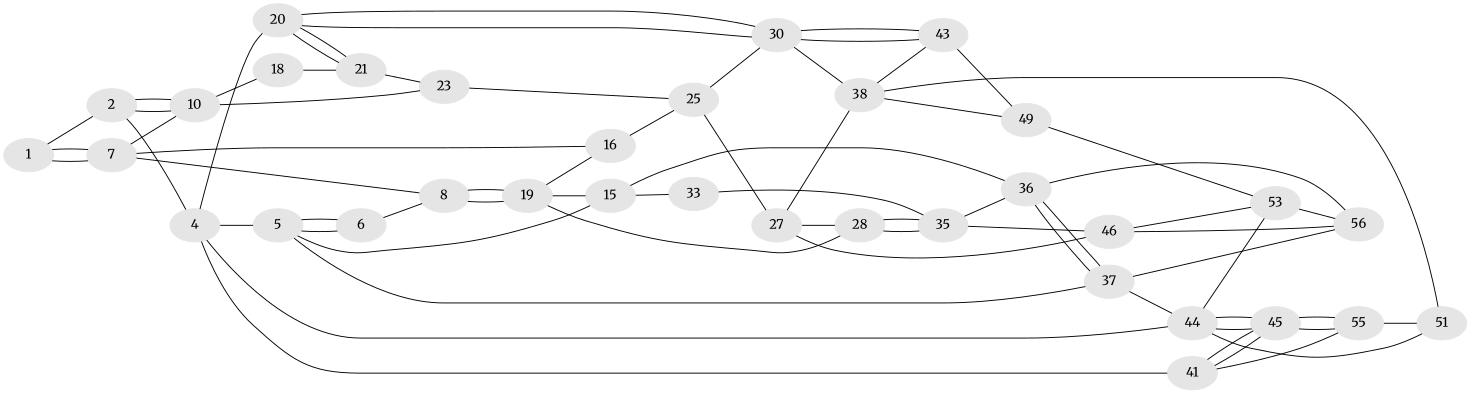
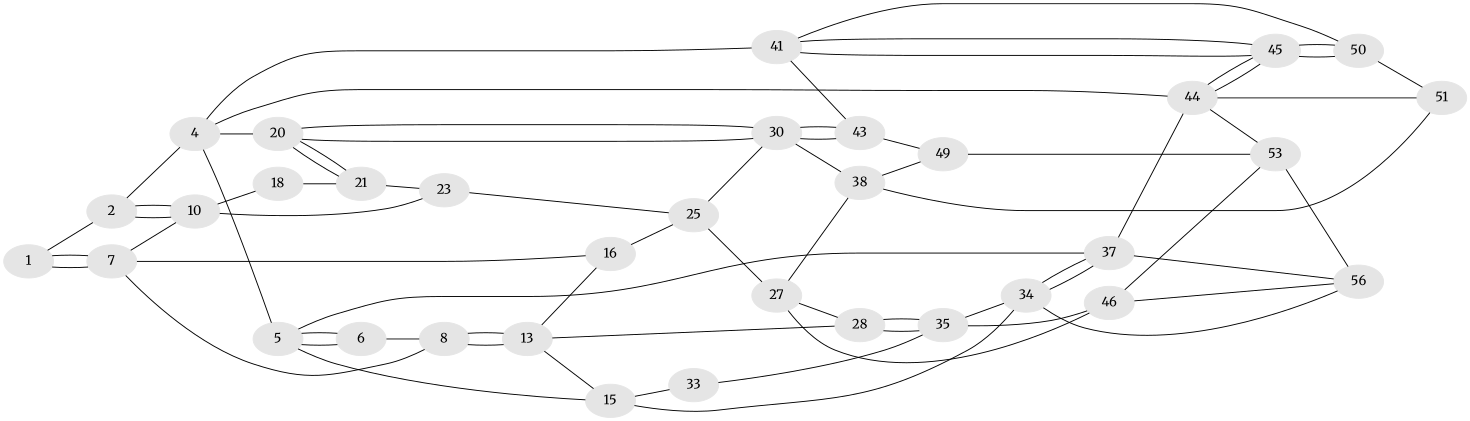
(901, 65) -> (813, 84)
(1026, 189) -> (1026, 296)
(527, 196) -> (527, 339)
(1359, 323) -> (1359, 51)
